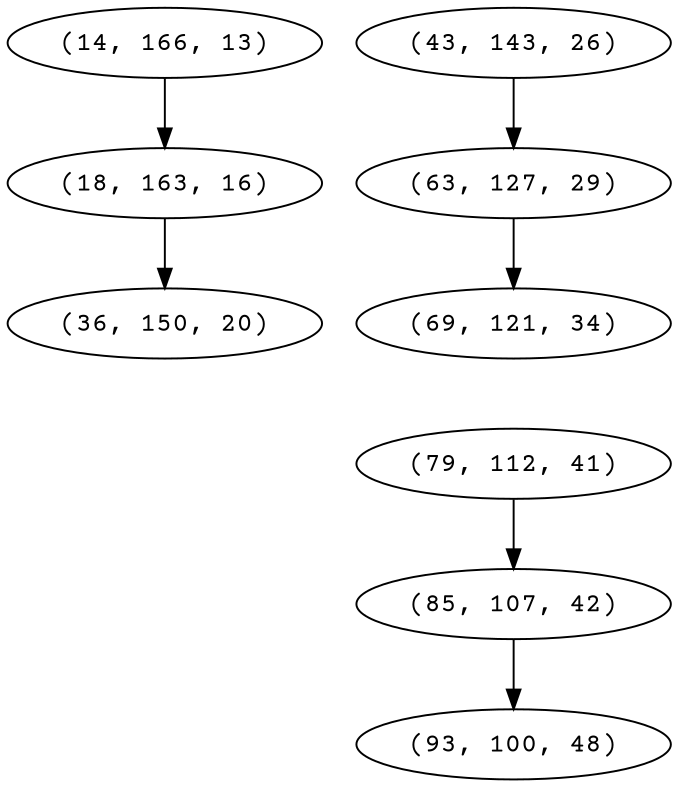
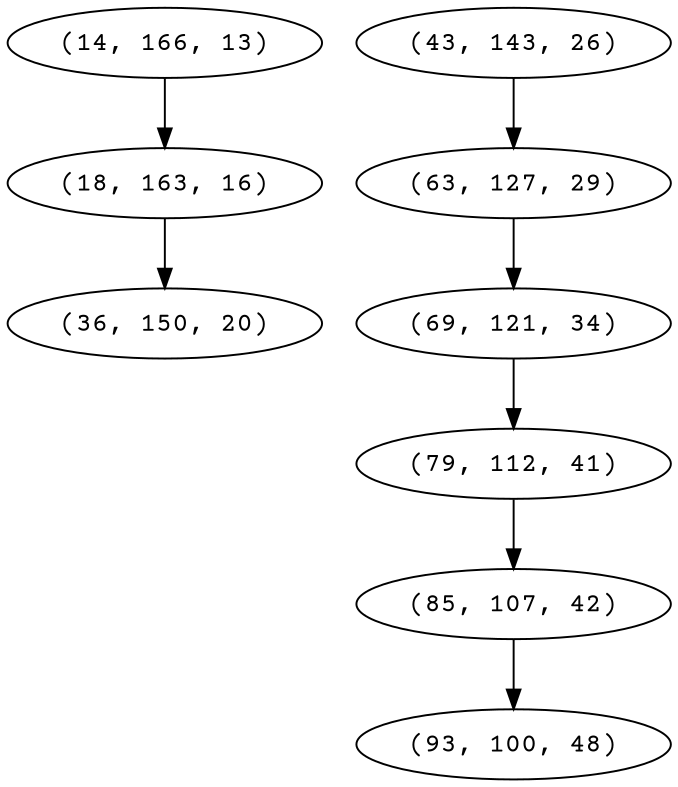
none -> (514, 384)
